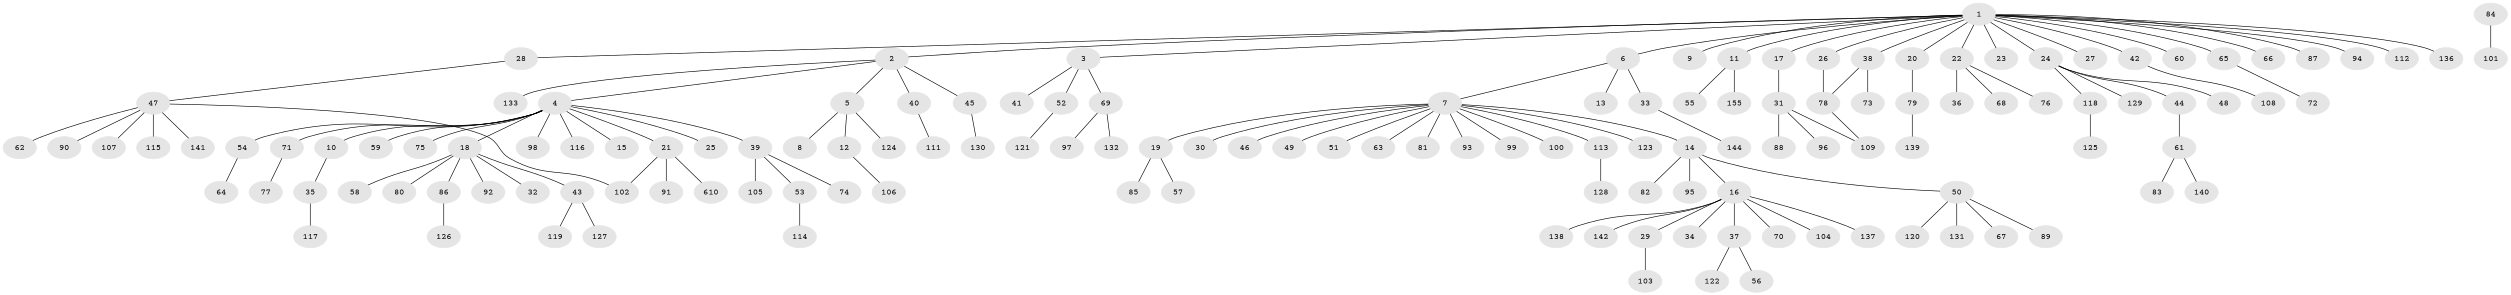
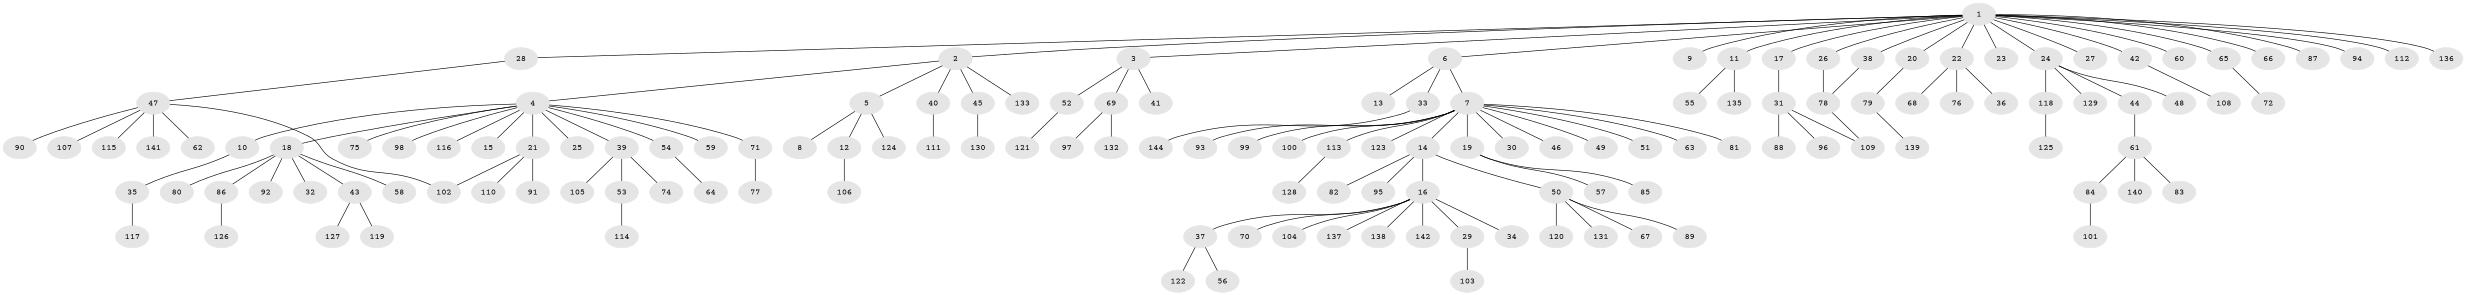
(1734, 103) -> (1734, 103)
(1868, 103) -> none
none -> (2113, 170)
(711, 192) -> (488, 192)
